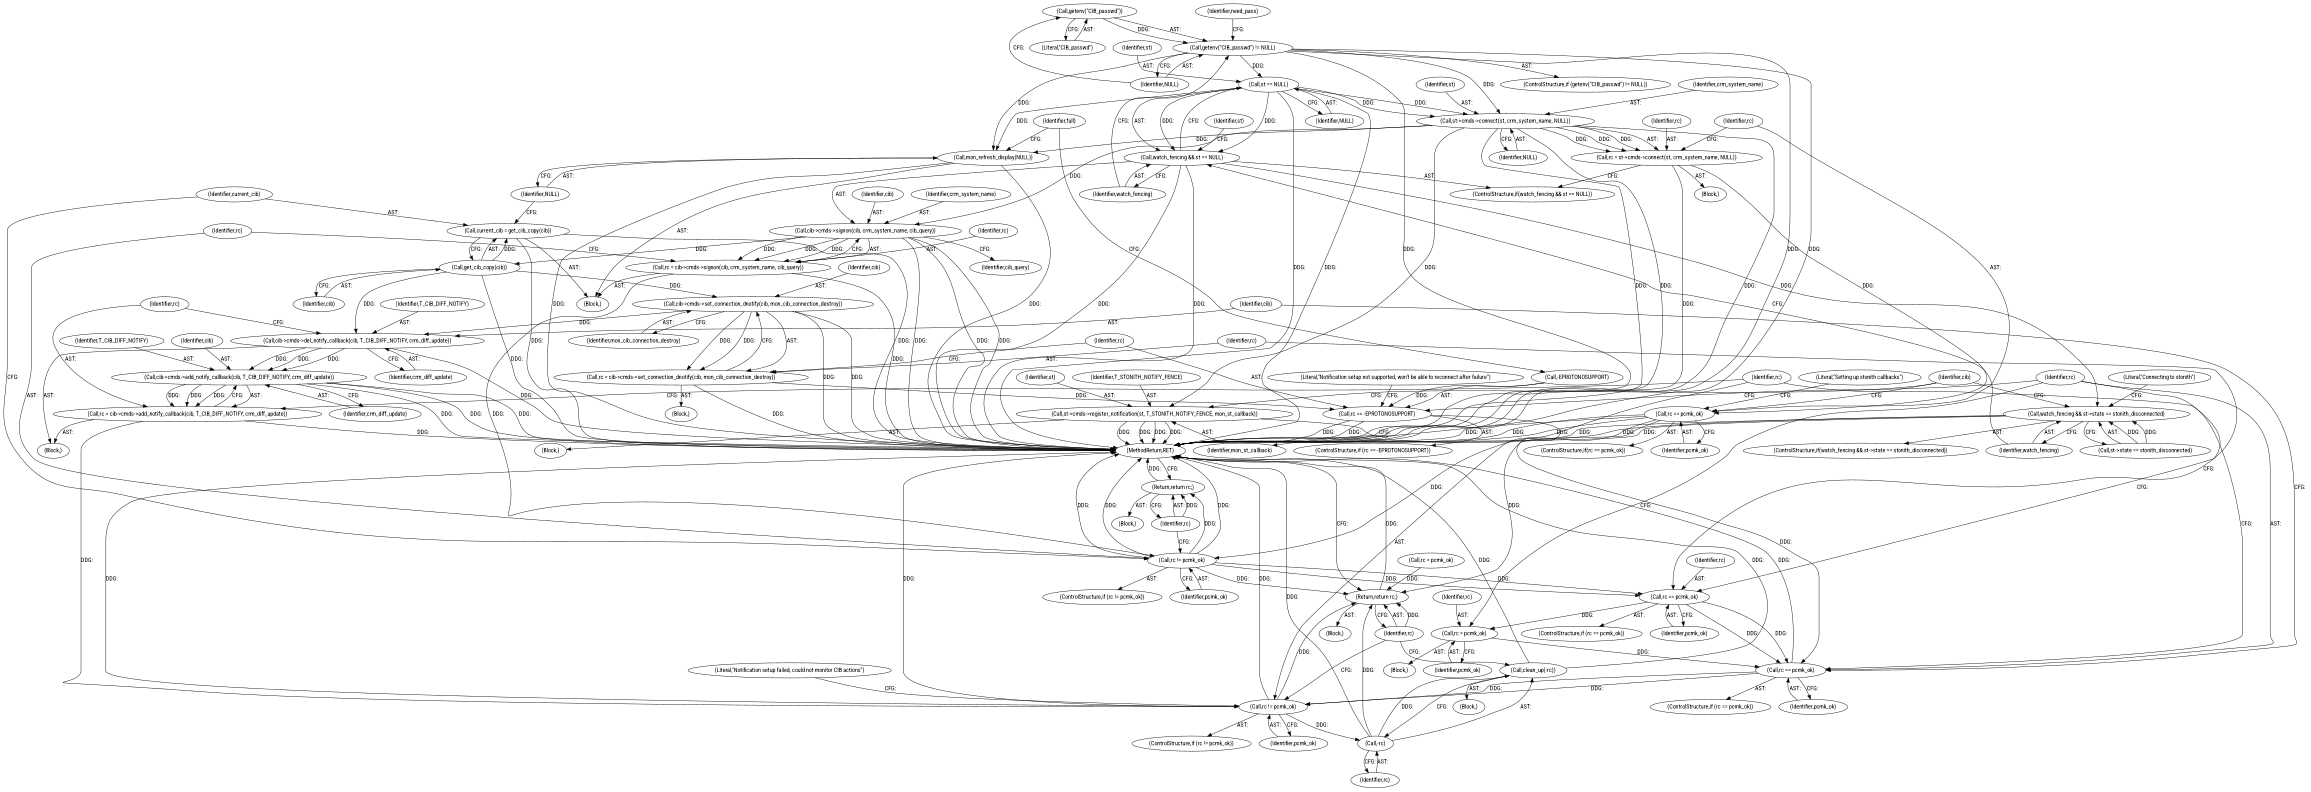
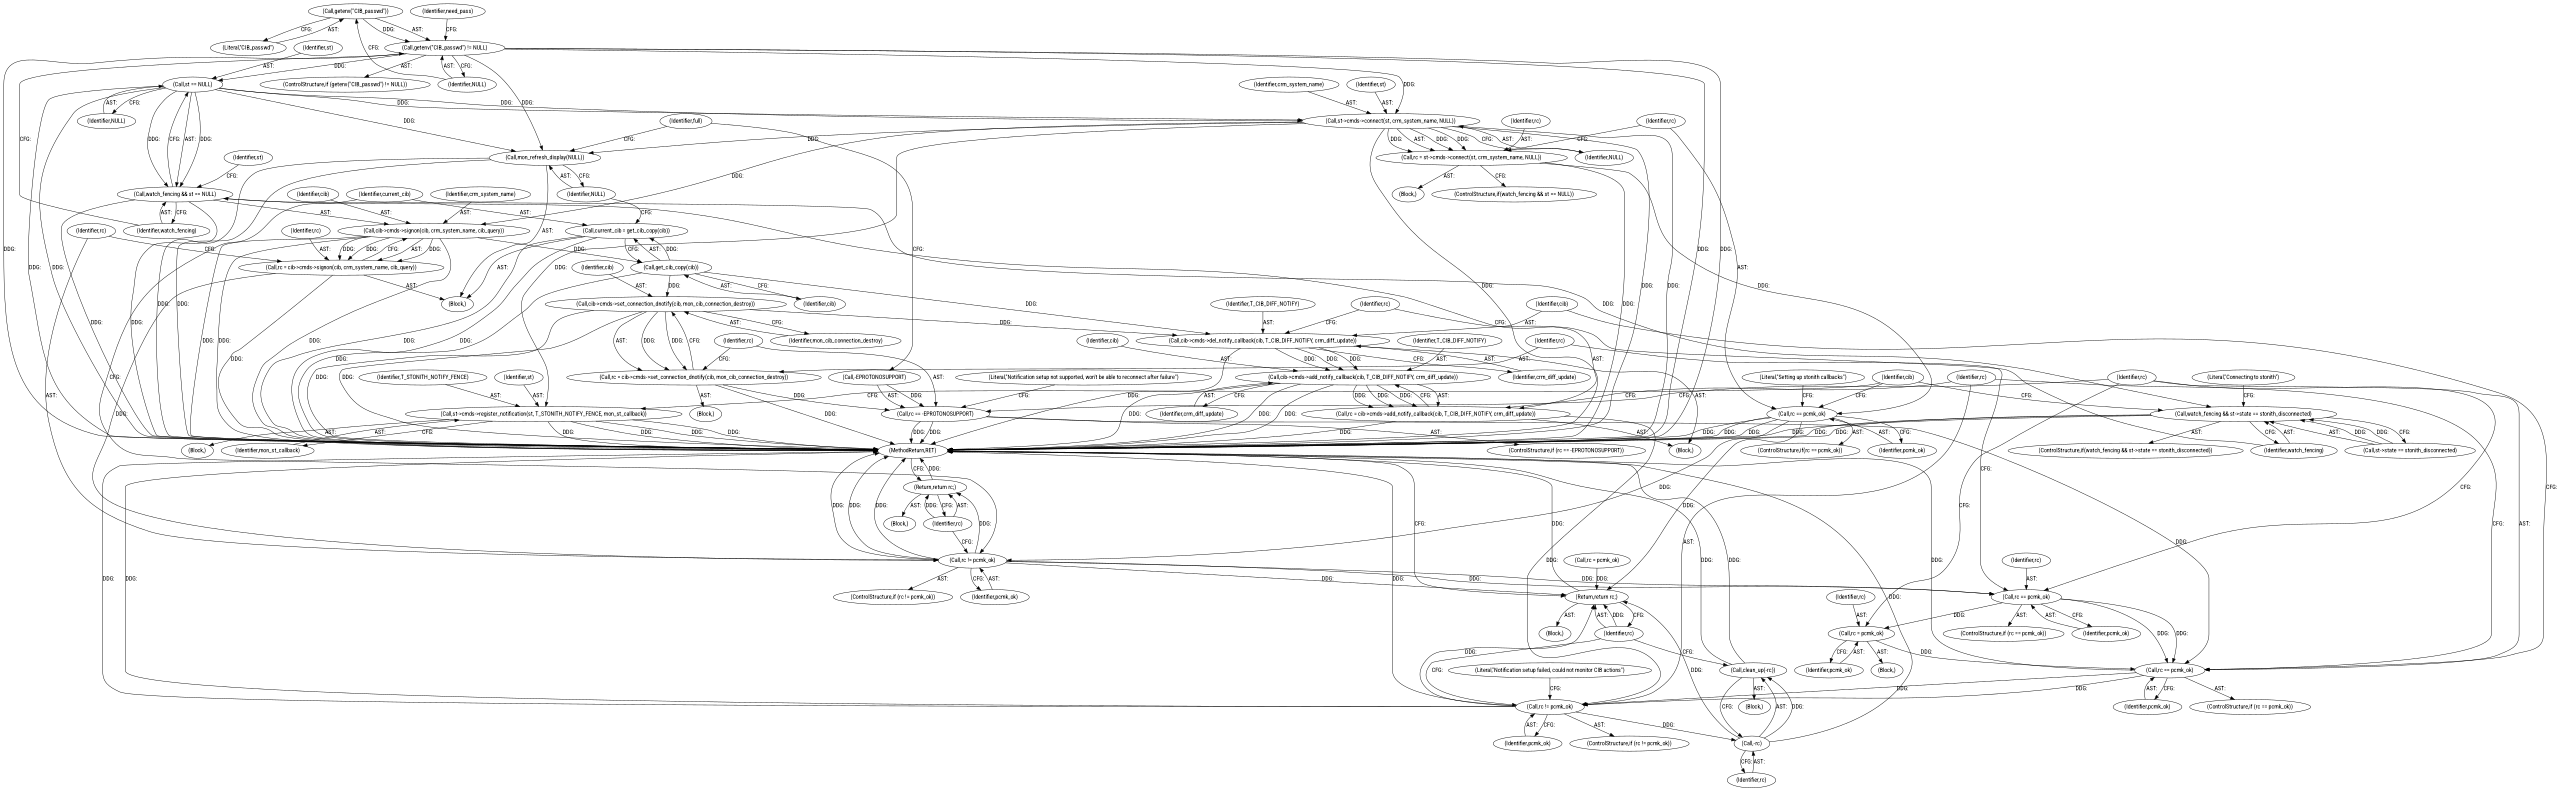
(1353, 171) -> none
(1006, 268) -> none
